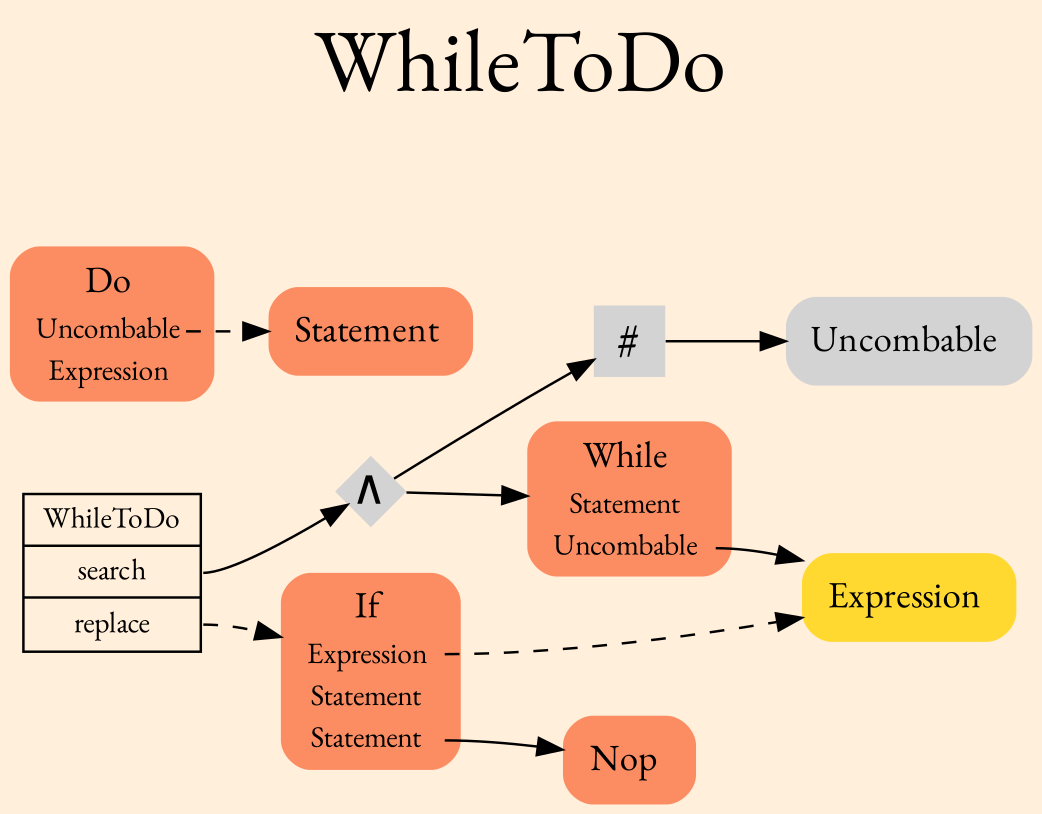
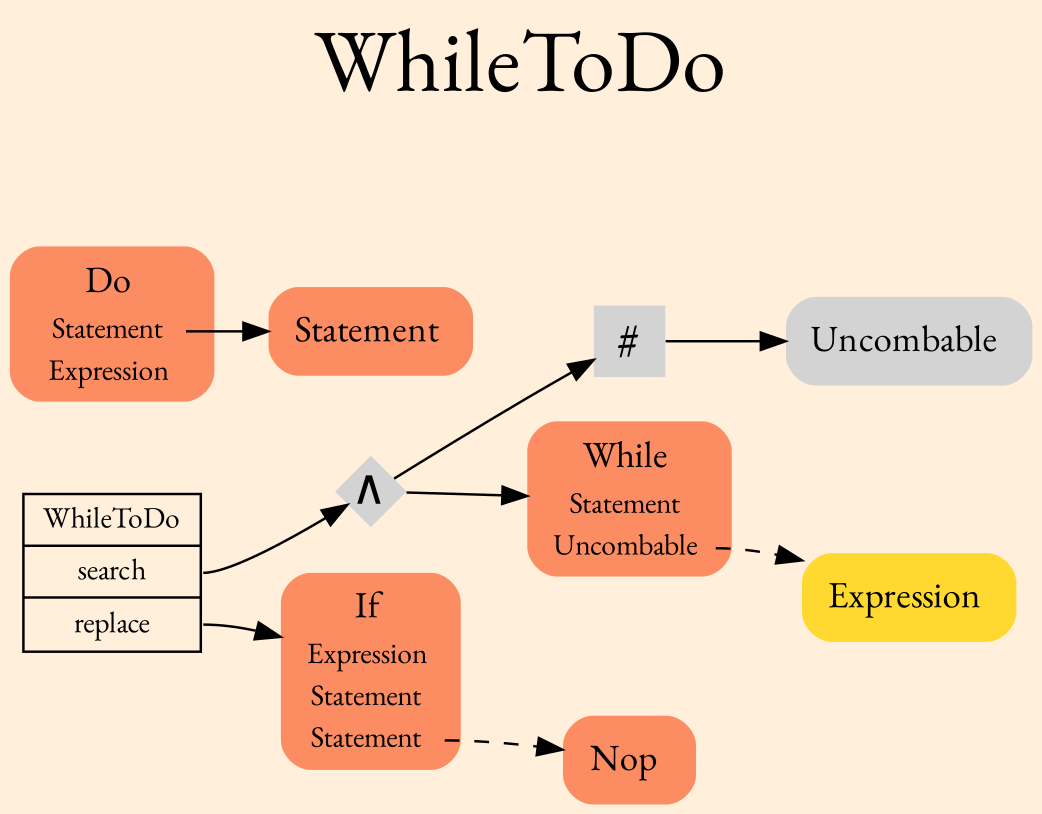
(108, 329) -> (108, 329)
(215, 331) -> (215, 331)
(747, 550) -> (747, 550)
(230, 626) -> (230, 626)
(611, 645) -> none
(491, 742) -> (491, 742)
